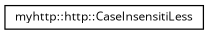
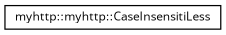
(104, 17) -> (113, 17)
